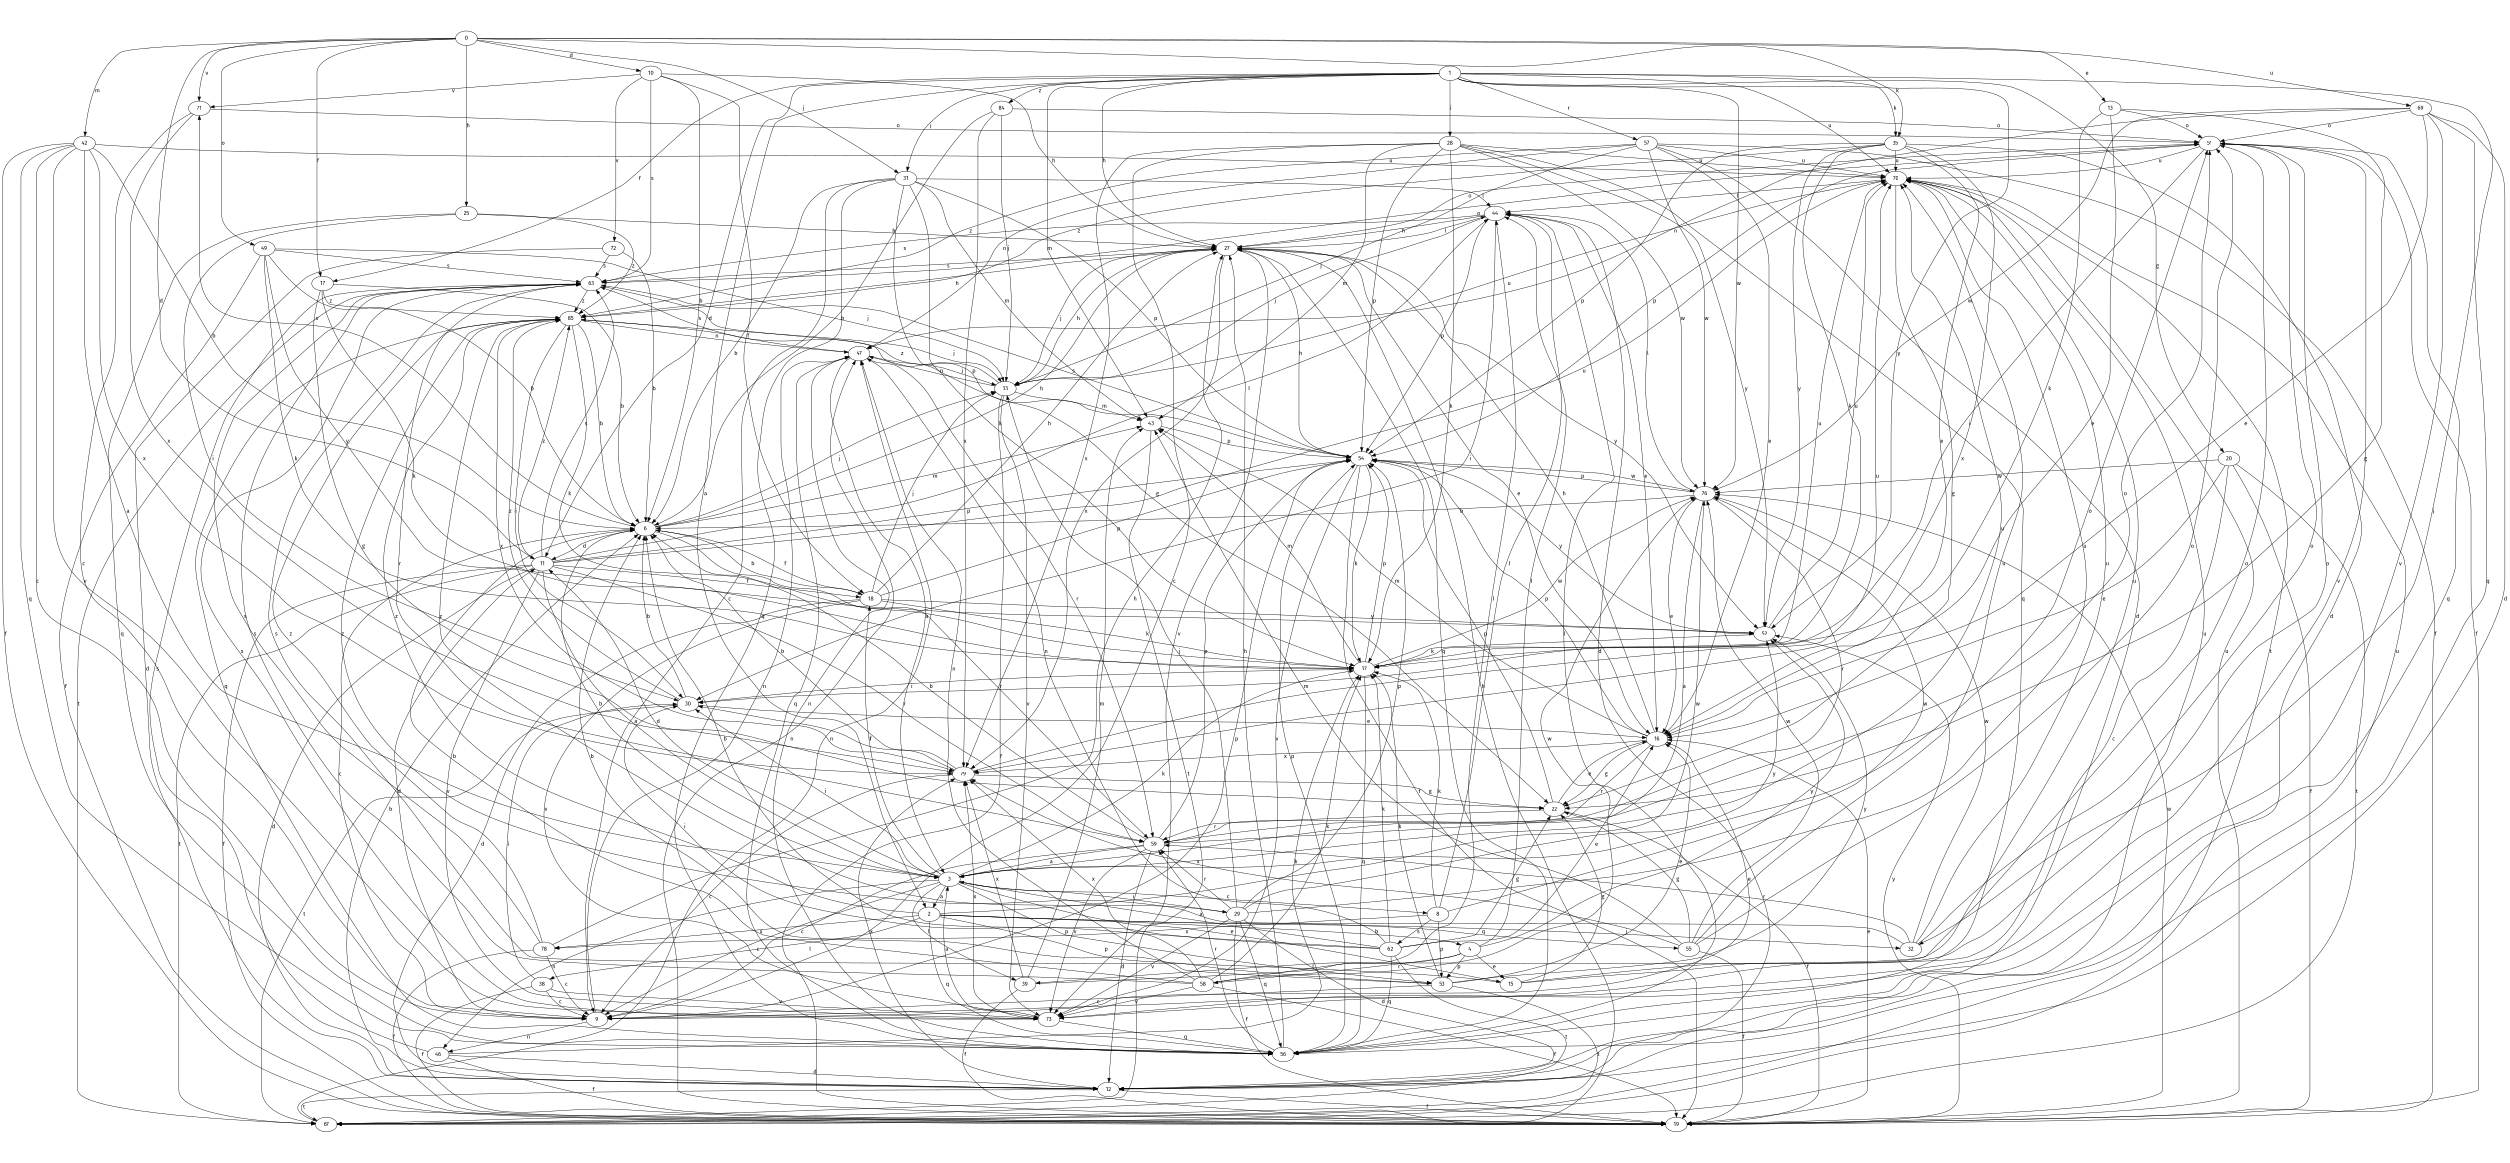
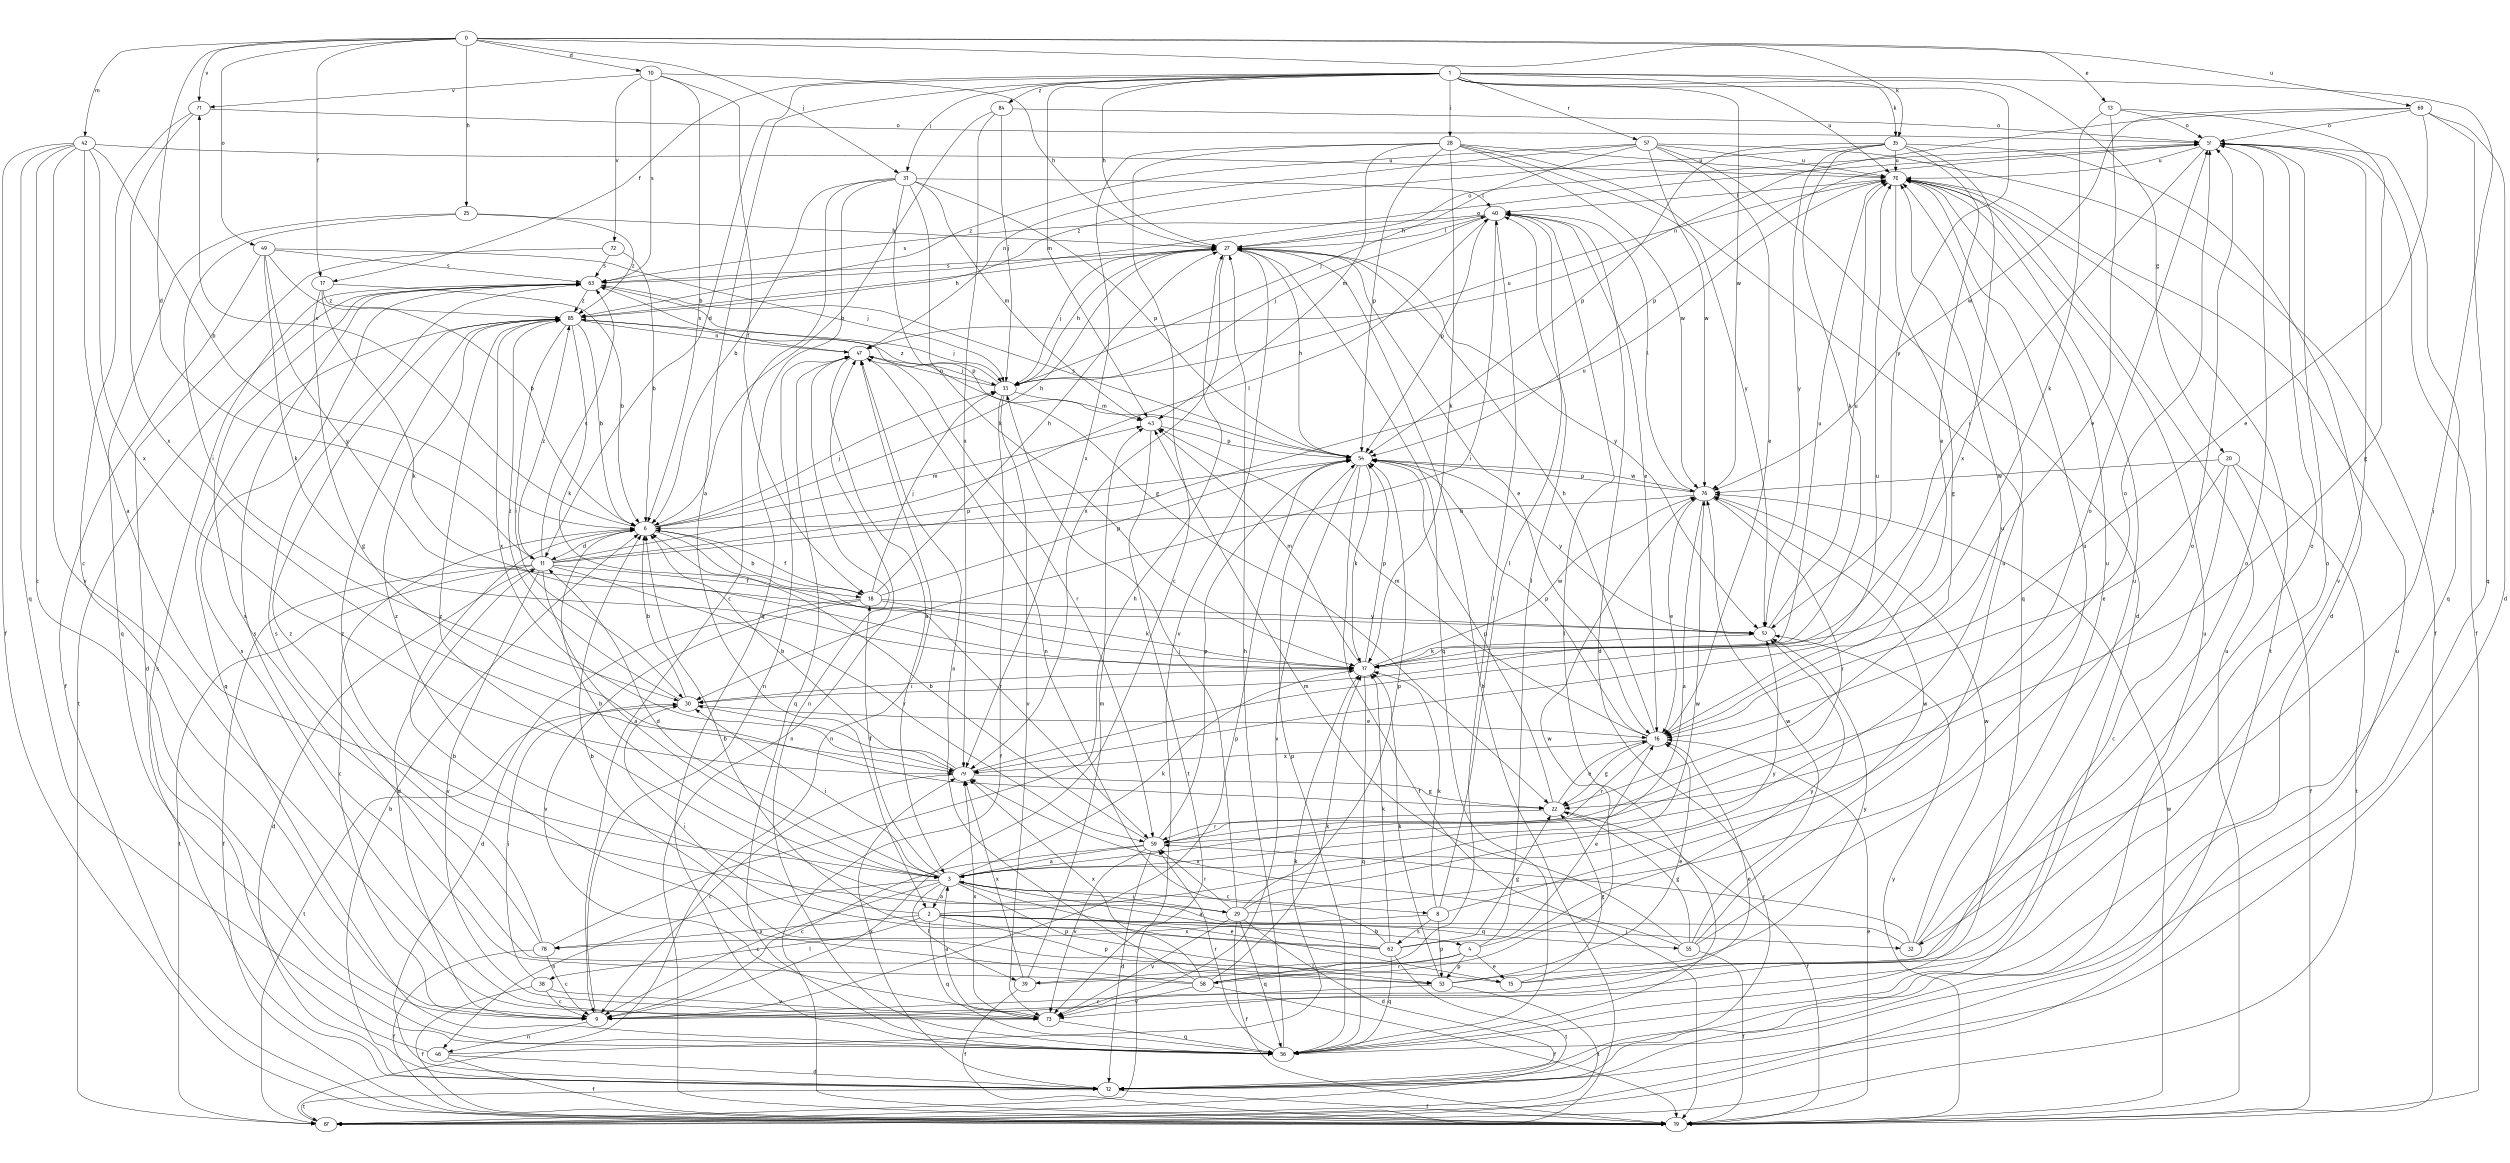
(1495, 213) -> (1495, 213)
(508, 713) -> none
(2046, 936) -> none
